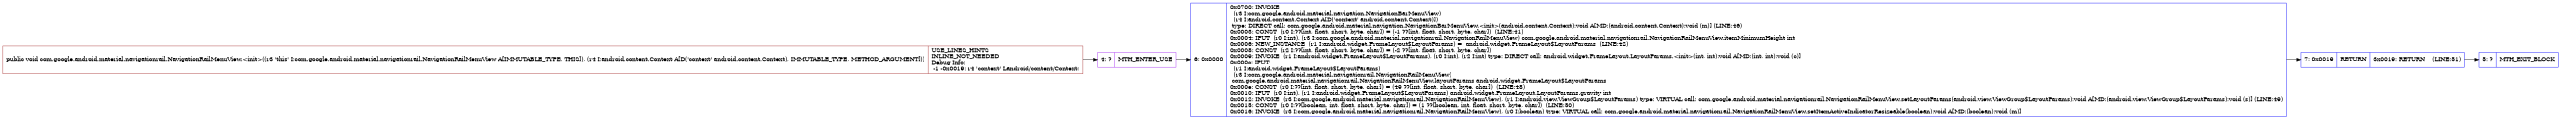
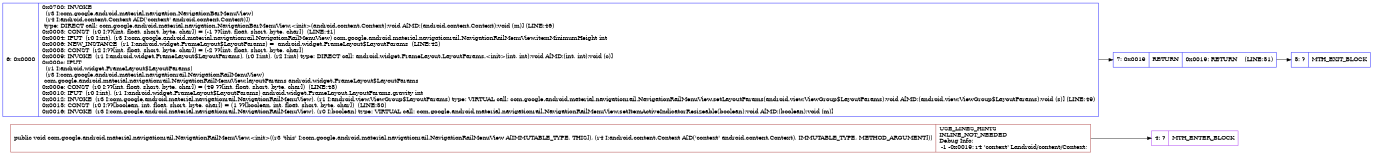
(1145, 60) -> (1203, 138)
(1181, 60) -> none
(2417, 60) -> (1229, 60)
